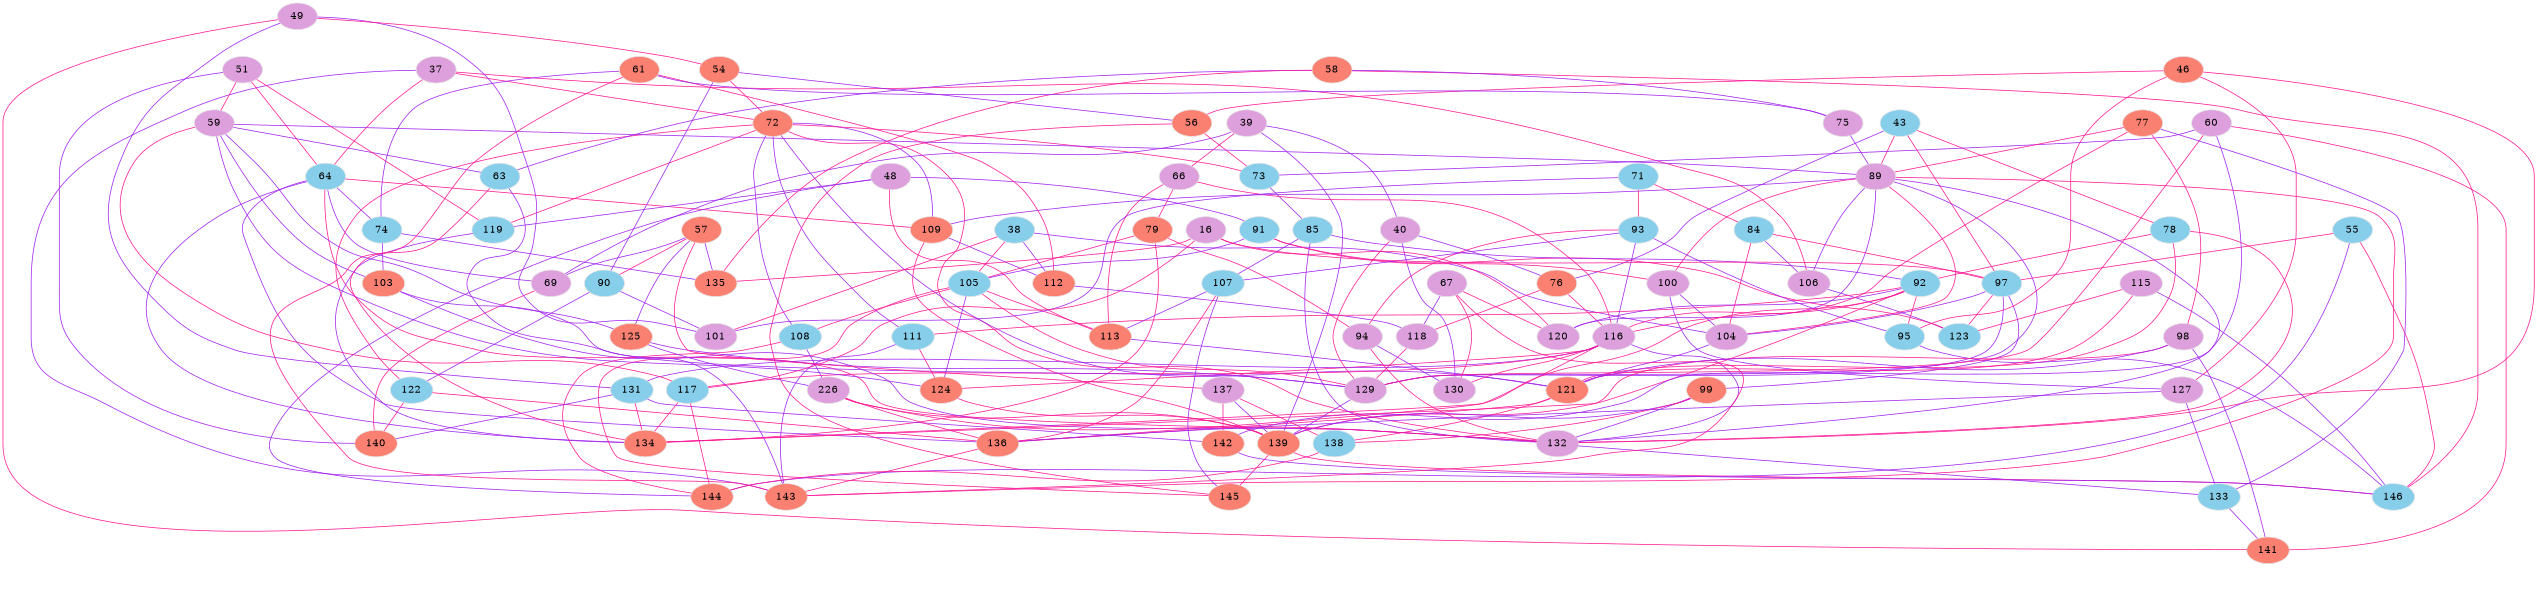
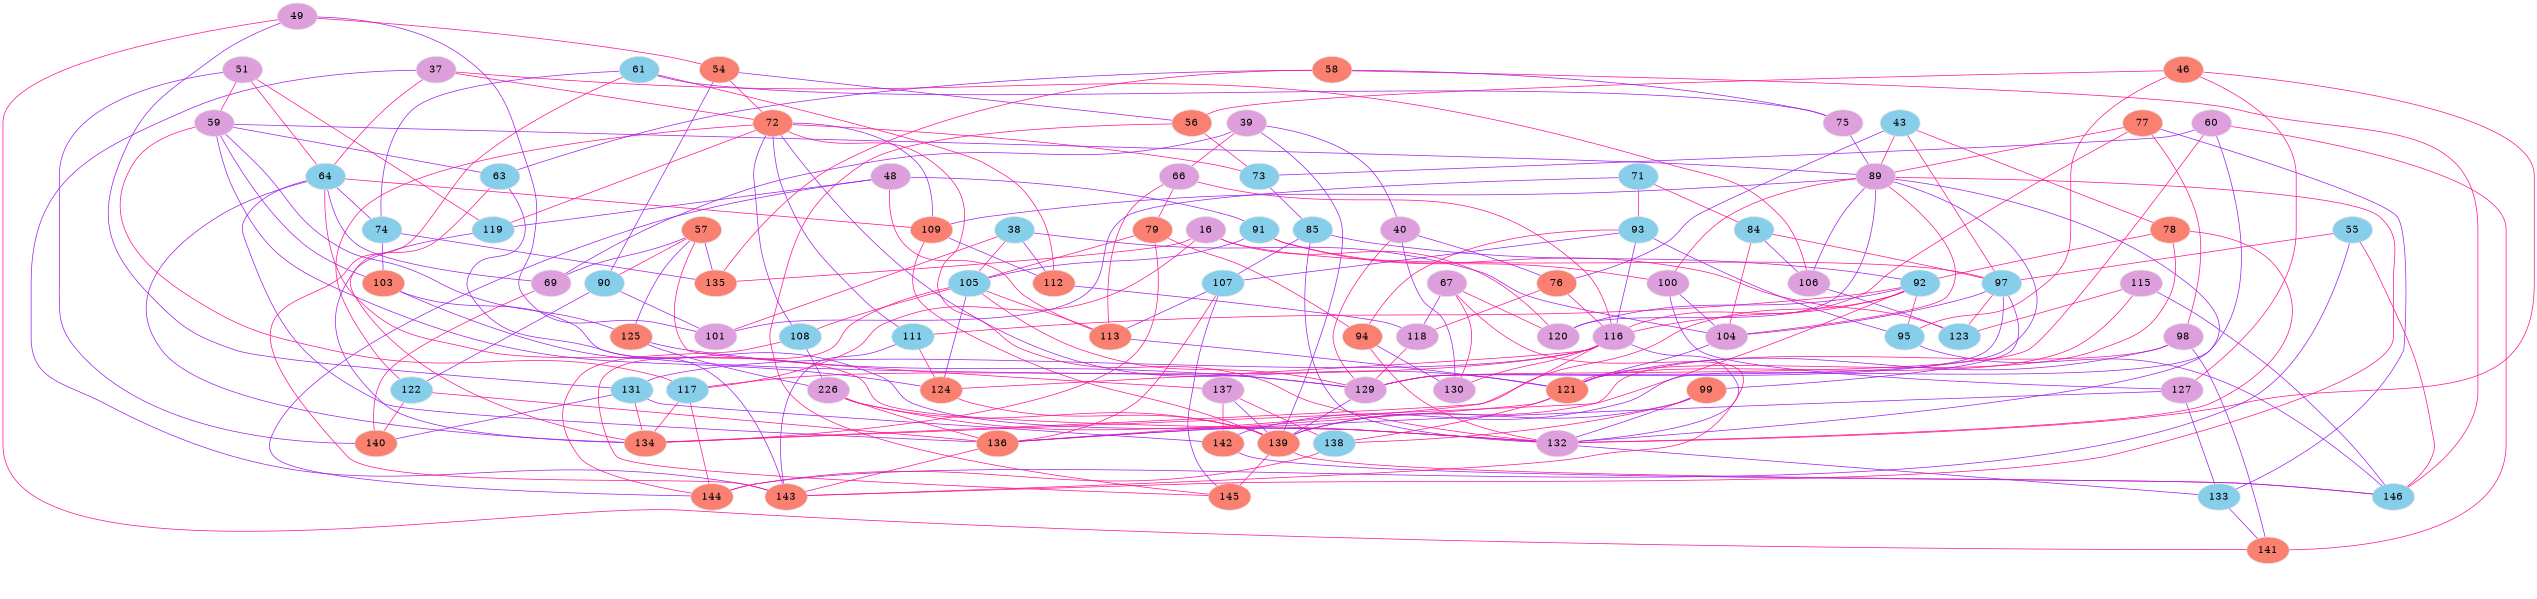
(639, 70) -> (639, 70)
(2170, 230) -> (2170, 230)
(1362, 337) -> (1362, 337)
